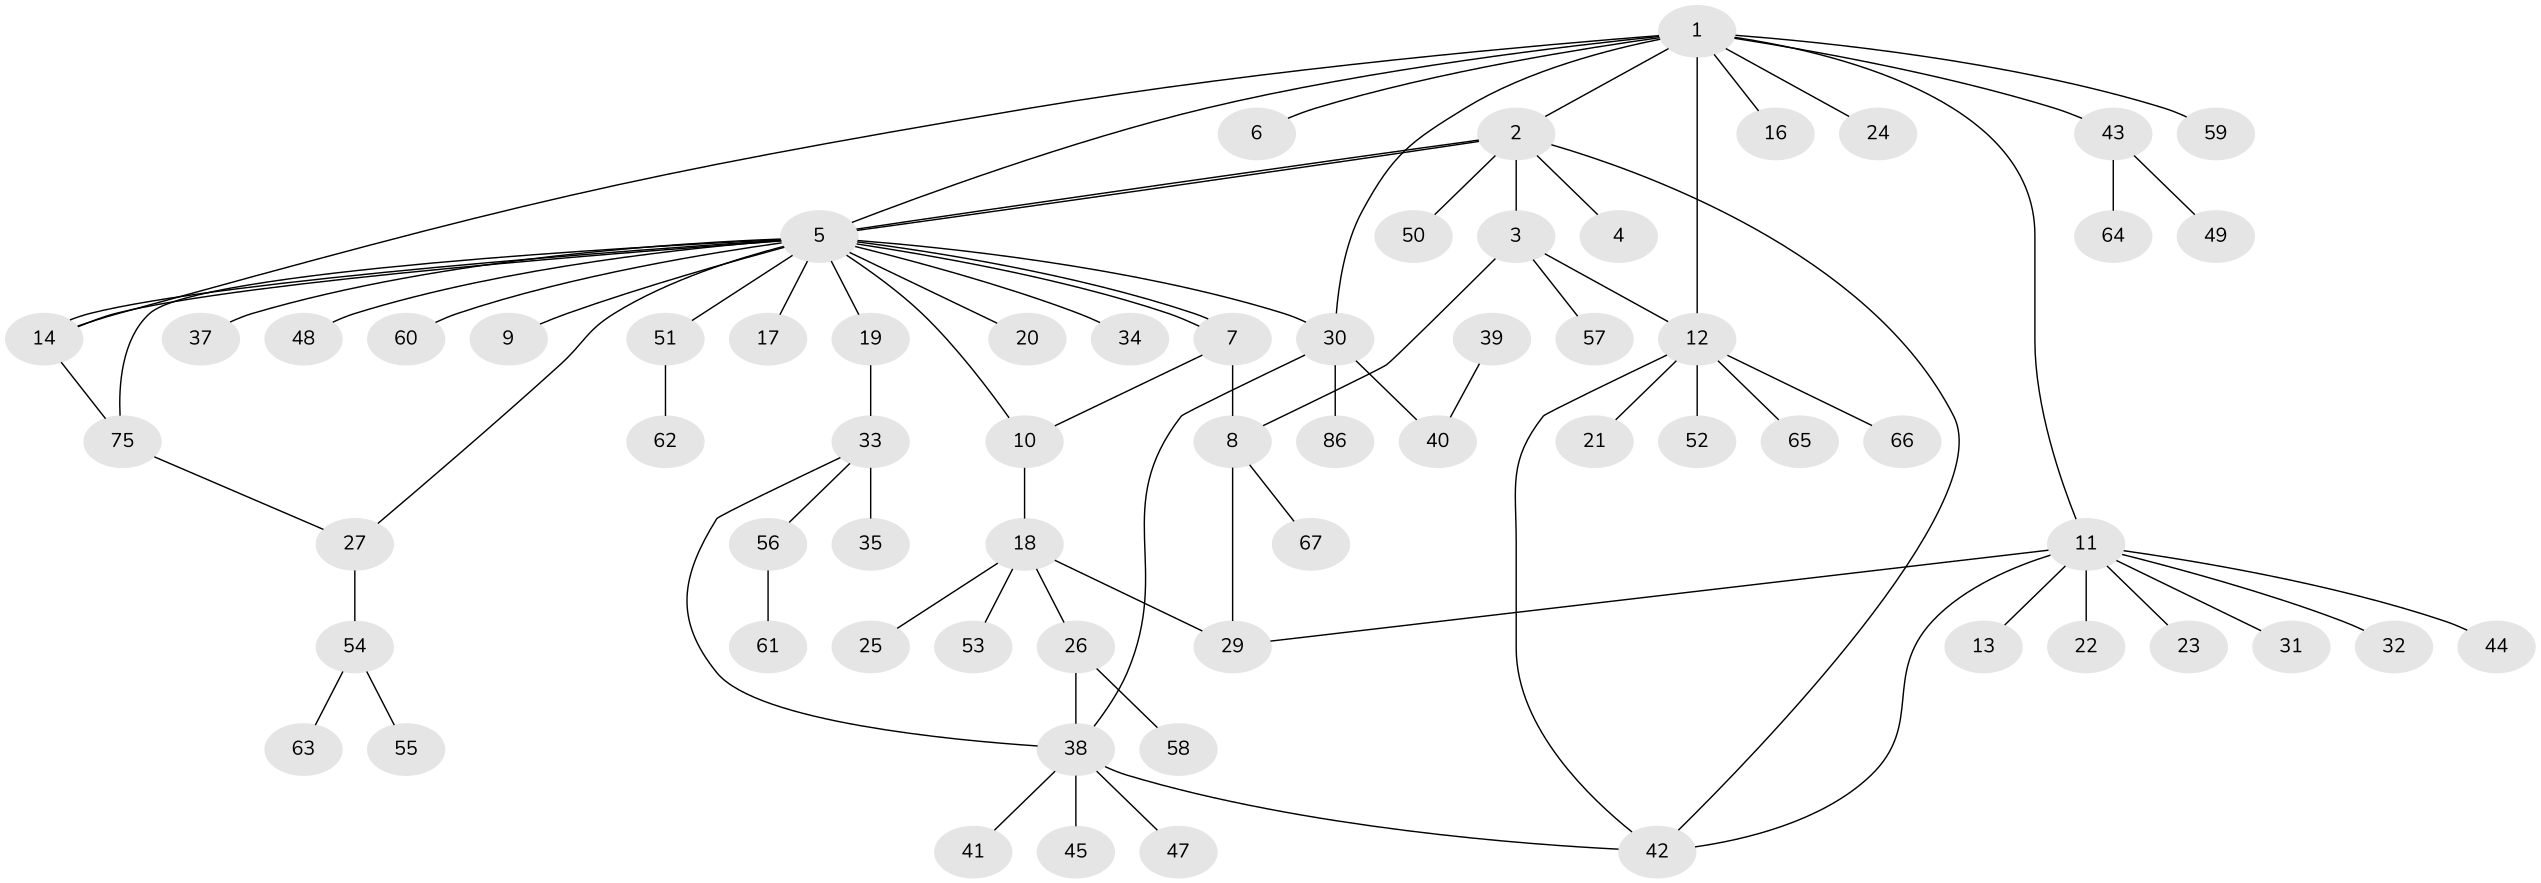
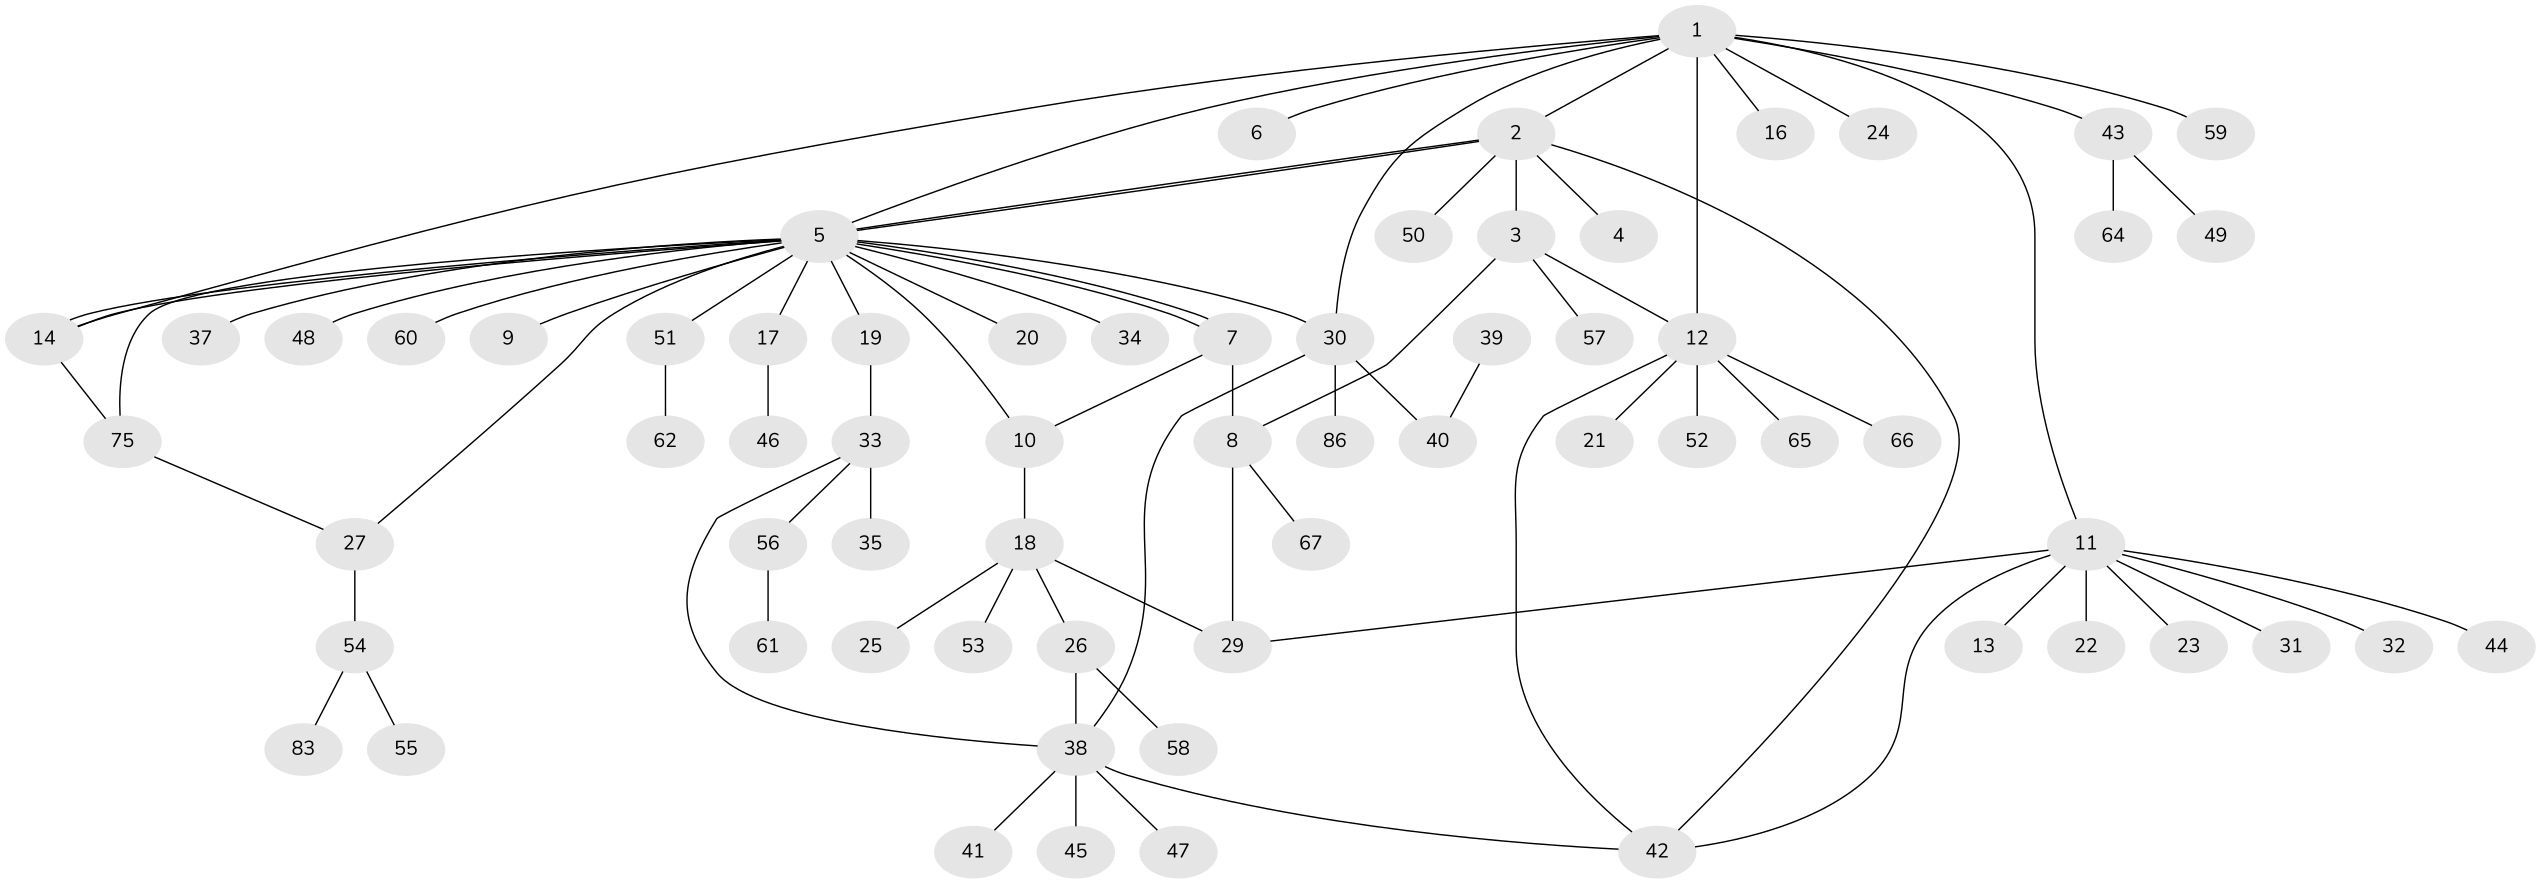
none -> (768, 442)
(304, 750) -> (304, 750)
